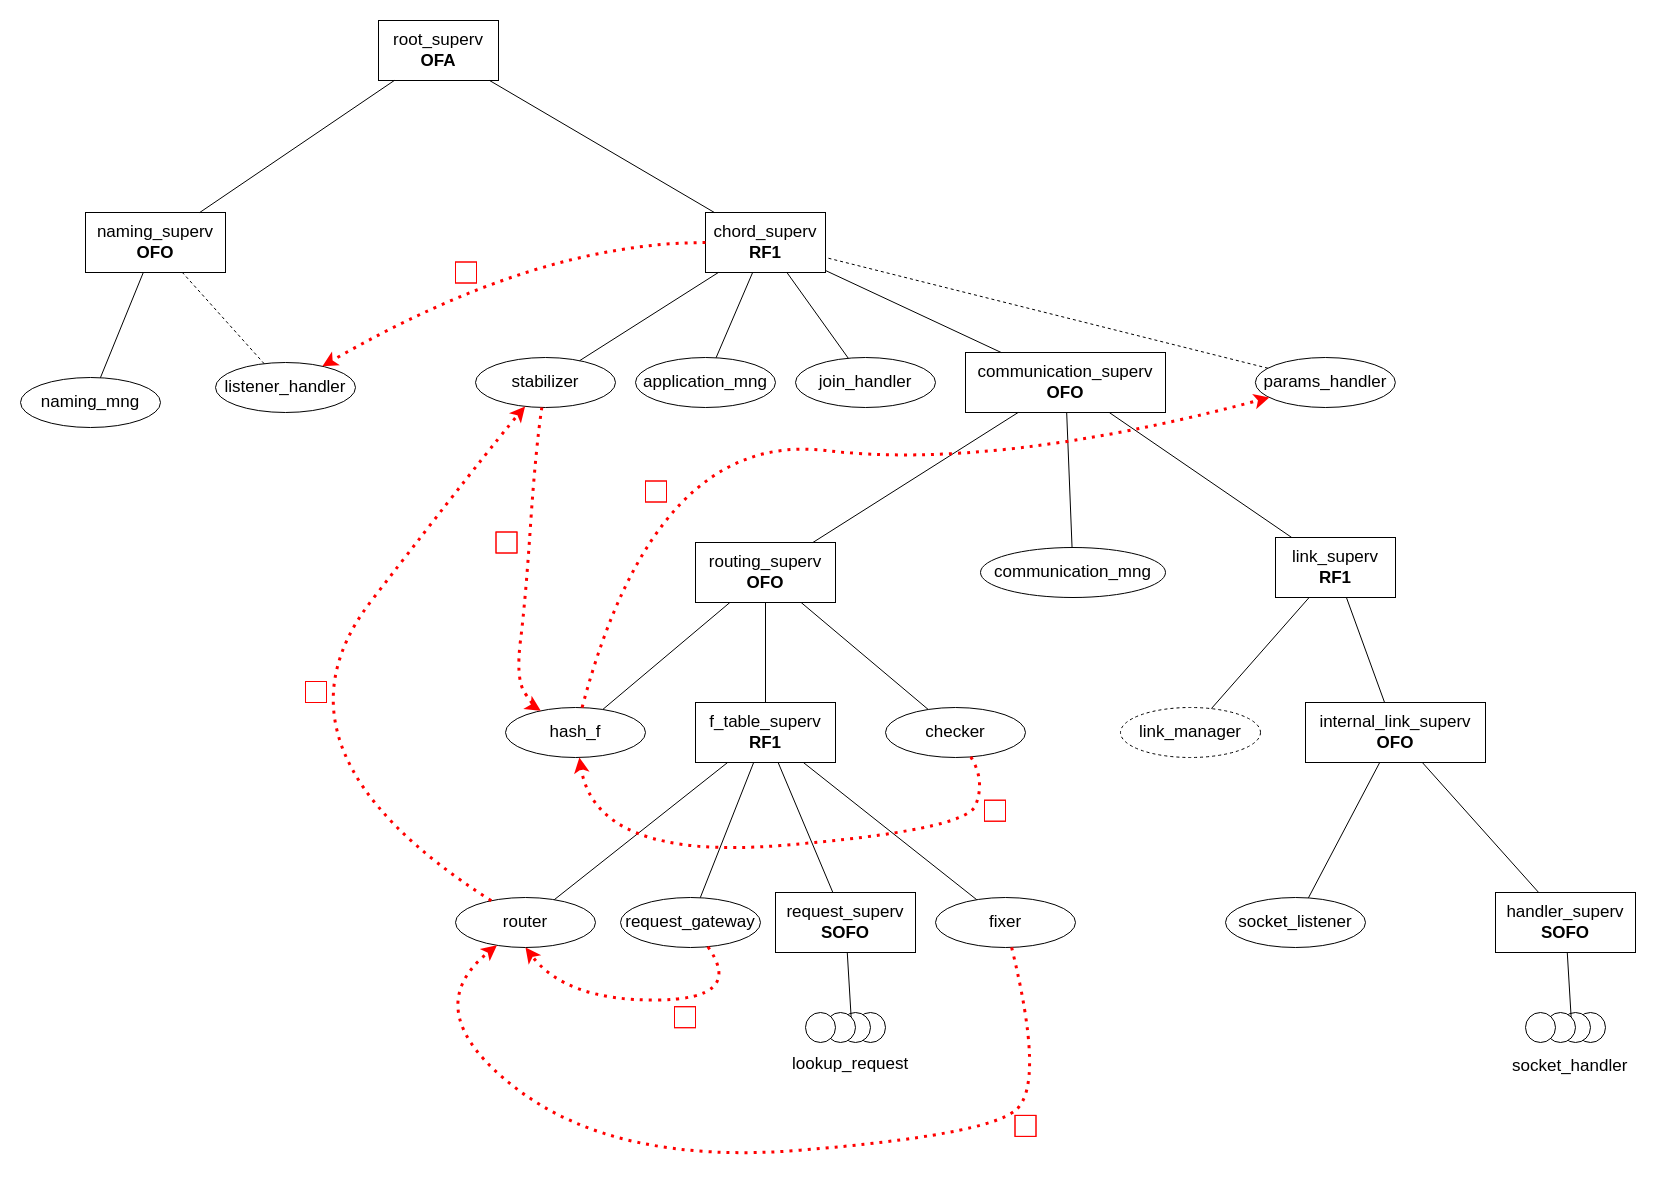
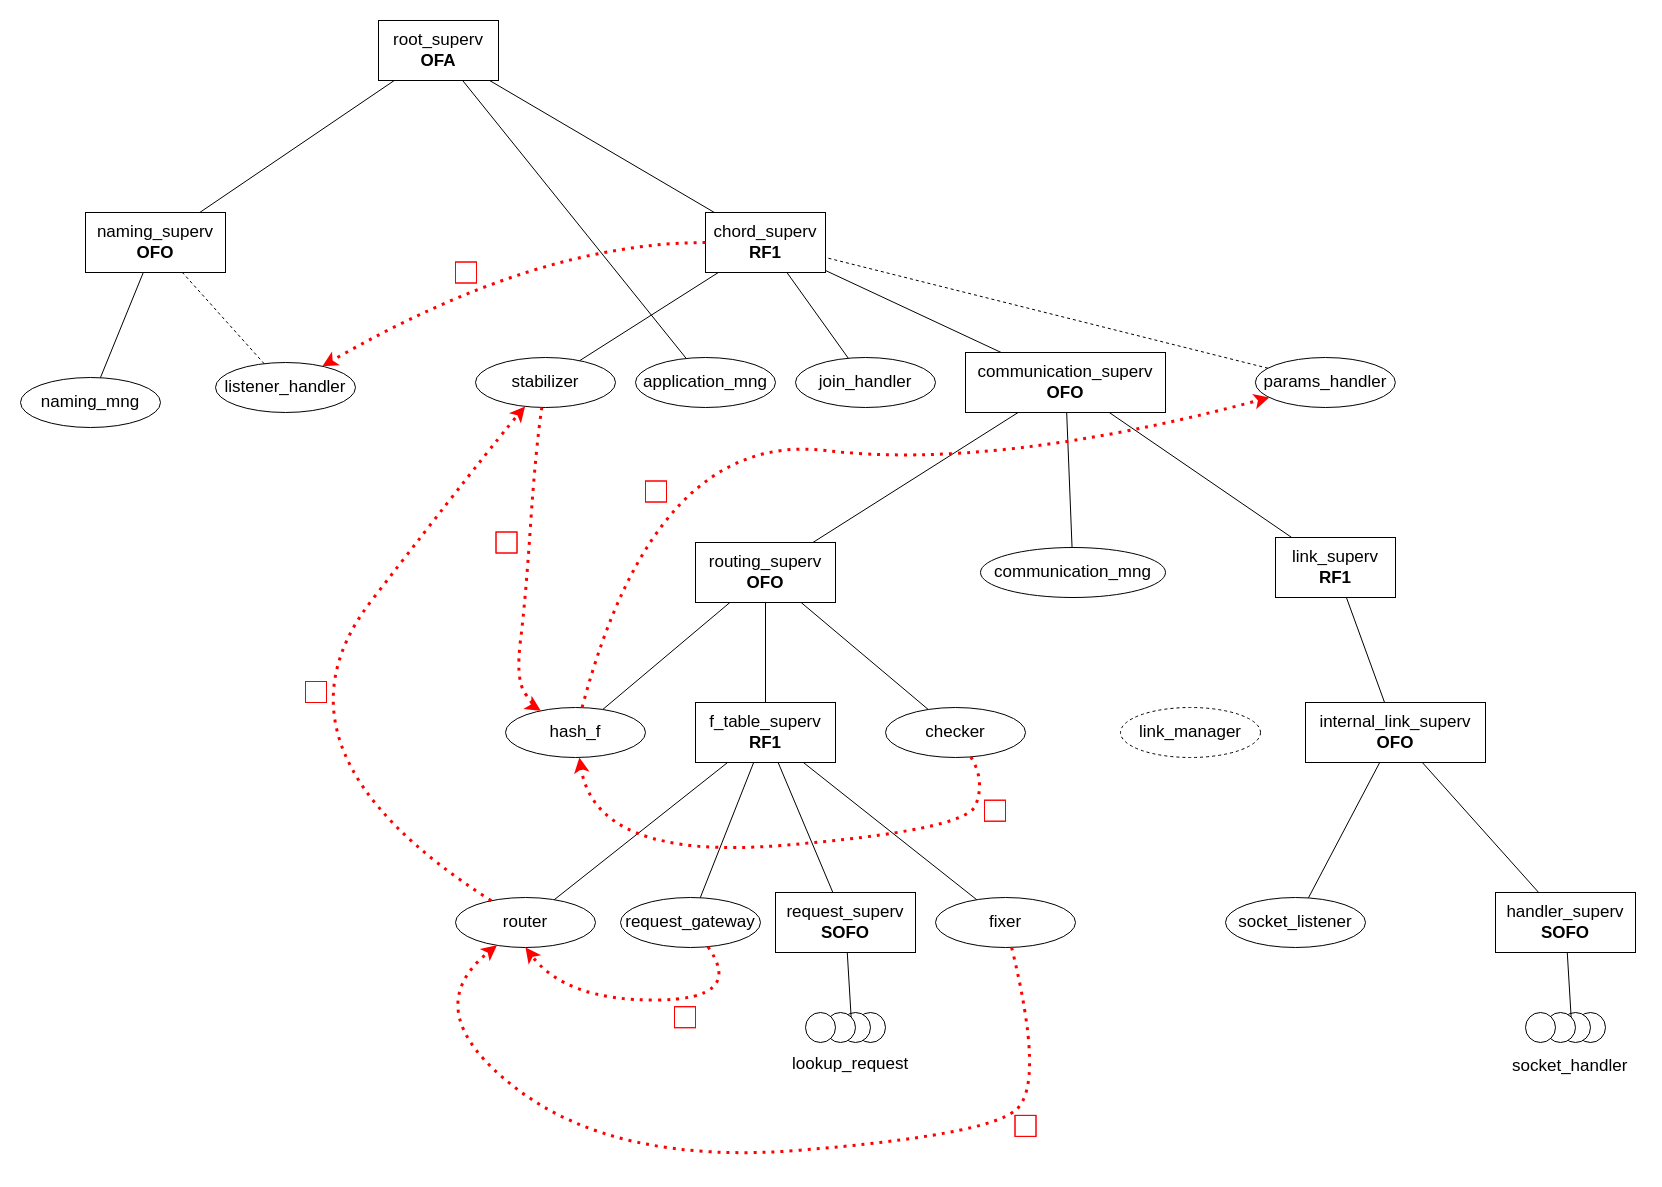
(734, 315) -> (574, 219)
(1260, 653) -> none
